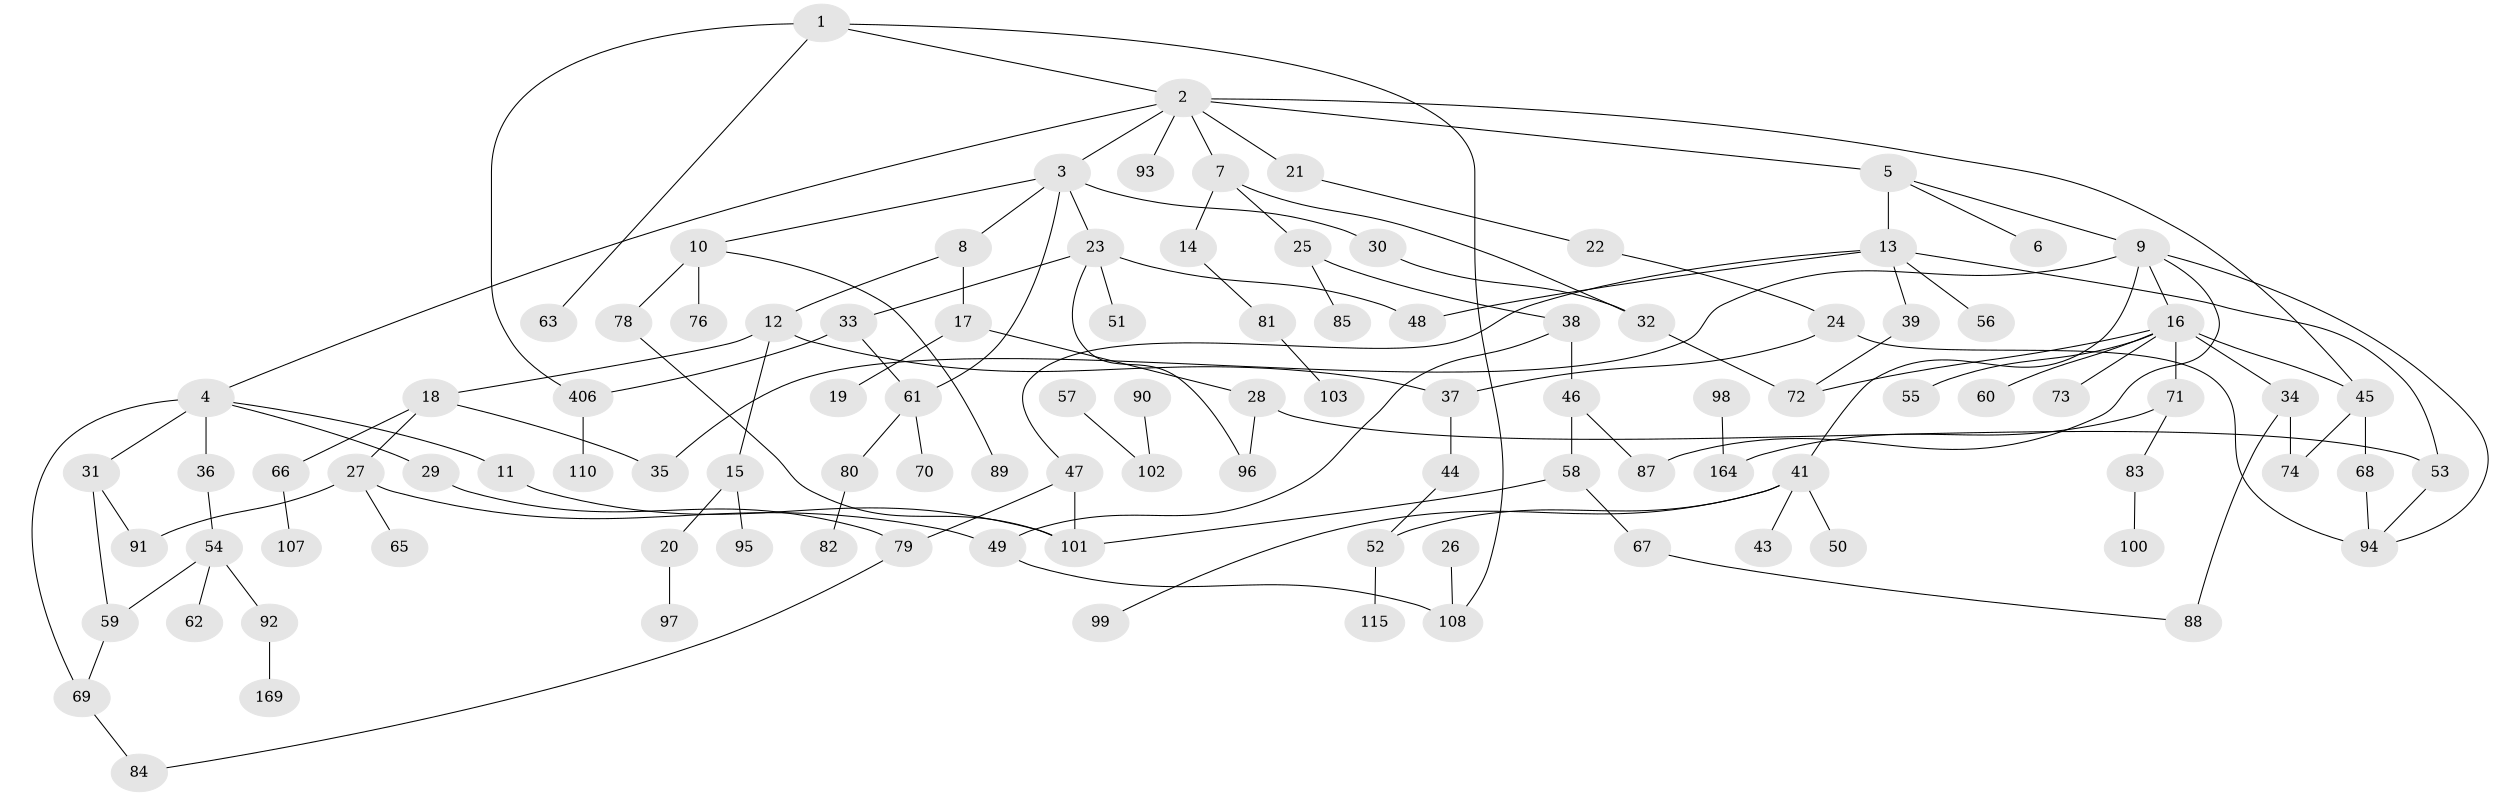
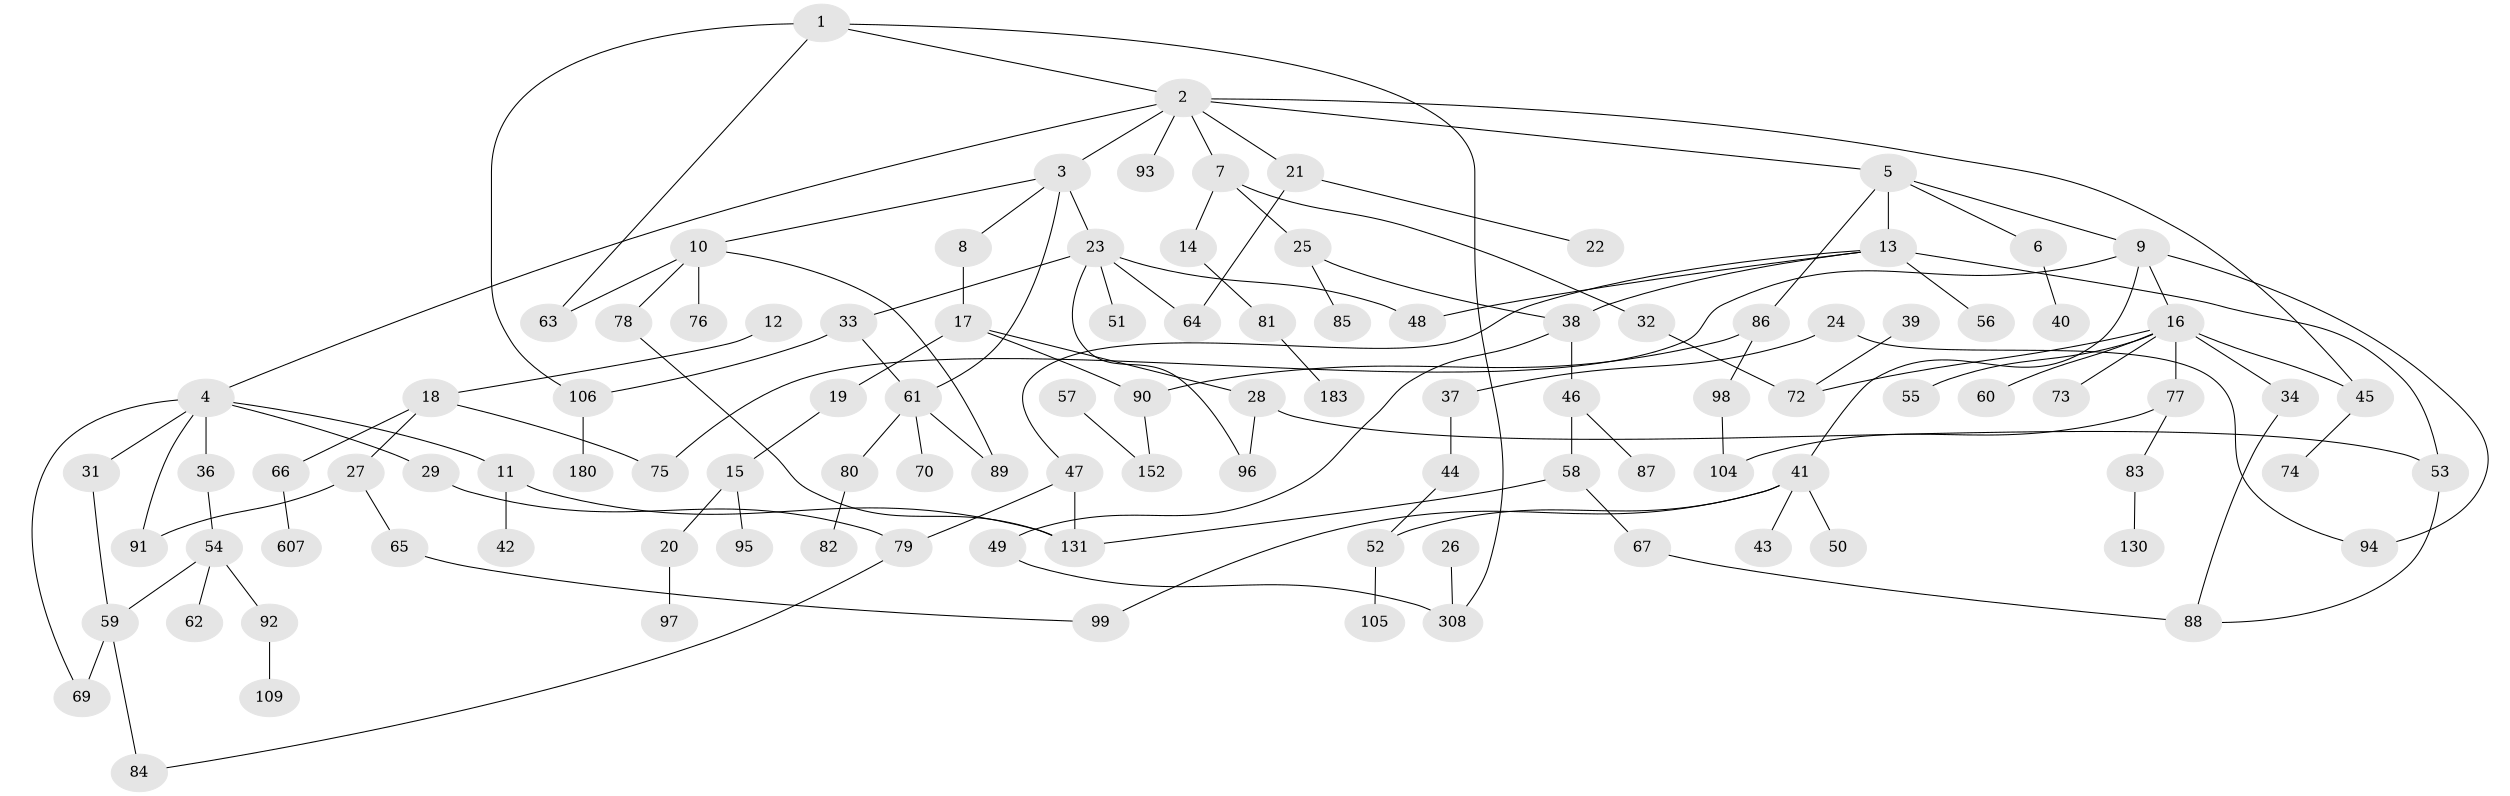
(1378, 248) -> none
(1719, 279) -> none
(867, 283) -> none
none -> (624, 285)
(1900, 286) -> (1698, 280)
none -> (1192, 323)
none -> (1761, 323)
none -> (2061, 323)
none -> (1041, 353)
(1109, 370) -> none
(757, 389) -> (787, 435)
(583, 398) -> (583, 398)
(1334, 398) -> (1334, 398)
(2176, 398) -> (2176, 398)
(2290, 431) -> none
none -> (957, 436)
(2008, 444) -> none
(583, 473) -> (583, 473)
(660, 473) -> (660, 473)
(1152, 473) -> (1152, 473)
(1724, 473) -> (1724, 473)
(2365, 473) -> none
(115, 510) -> (162, 469)
(2405, 510) -> (2359, 597)
(614, 518) -> none
(291, 548) -> (291, 548)
none -> (506, 548)
(1075, 548) -> (1075, 548)
(2134, 548) -> (2134, 548)
none -> (747, 601)
(1375, 623) -> (1375, 623)
(1453, 623) -> (1453, 623)
(270, 698) -> (270, 698)
(111, 735) -> (125, 698)
